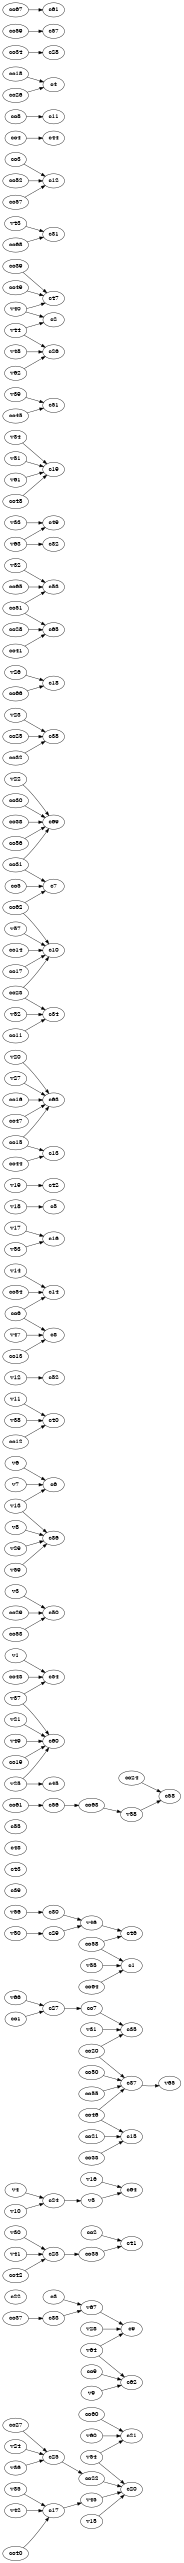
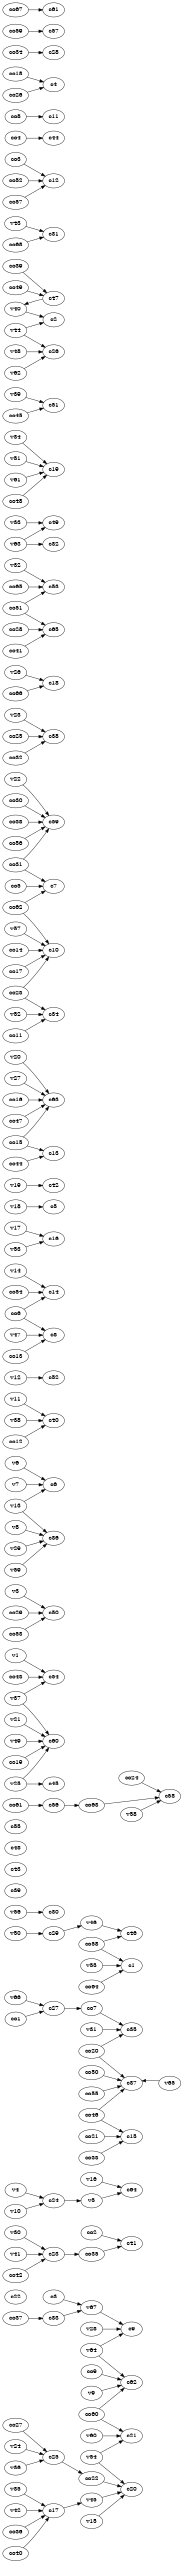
(34, 307) -> (35, 301)
(54, 822) -> (54, 822)
(110, 1810) -> (130, 1801)
(71, 1917) -> none
(149, 2086) -> (153, 2081)
none -> (110, 2400)
none -> (16, 2532)
